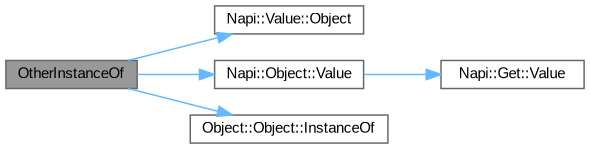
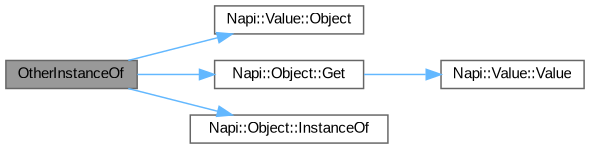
(289, 74) -> (289, 74)
(513, 74) -> (513, 74)
(289, 129) -> (289, 129)
